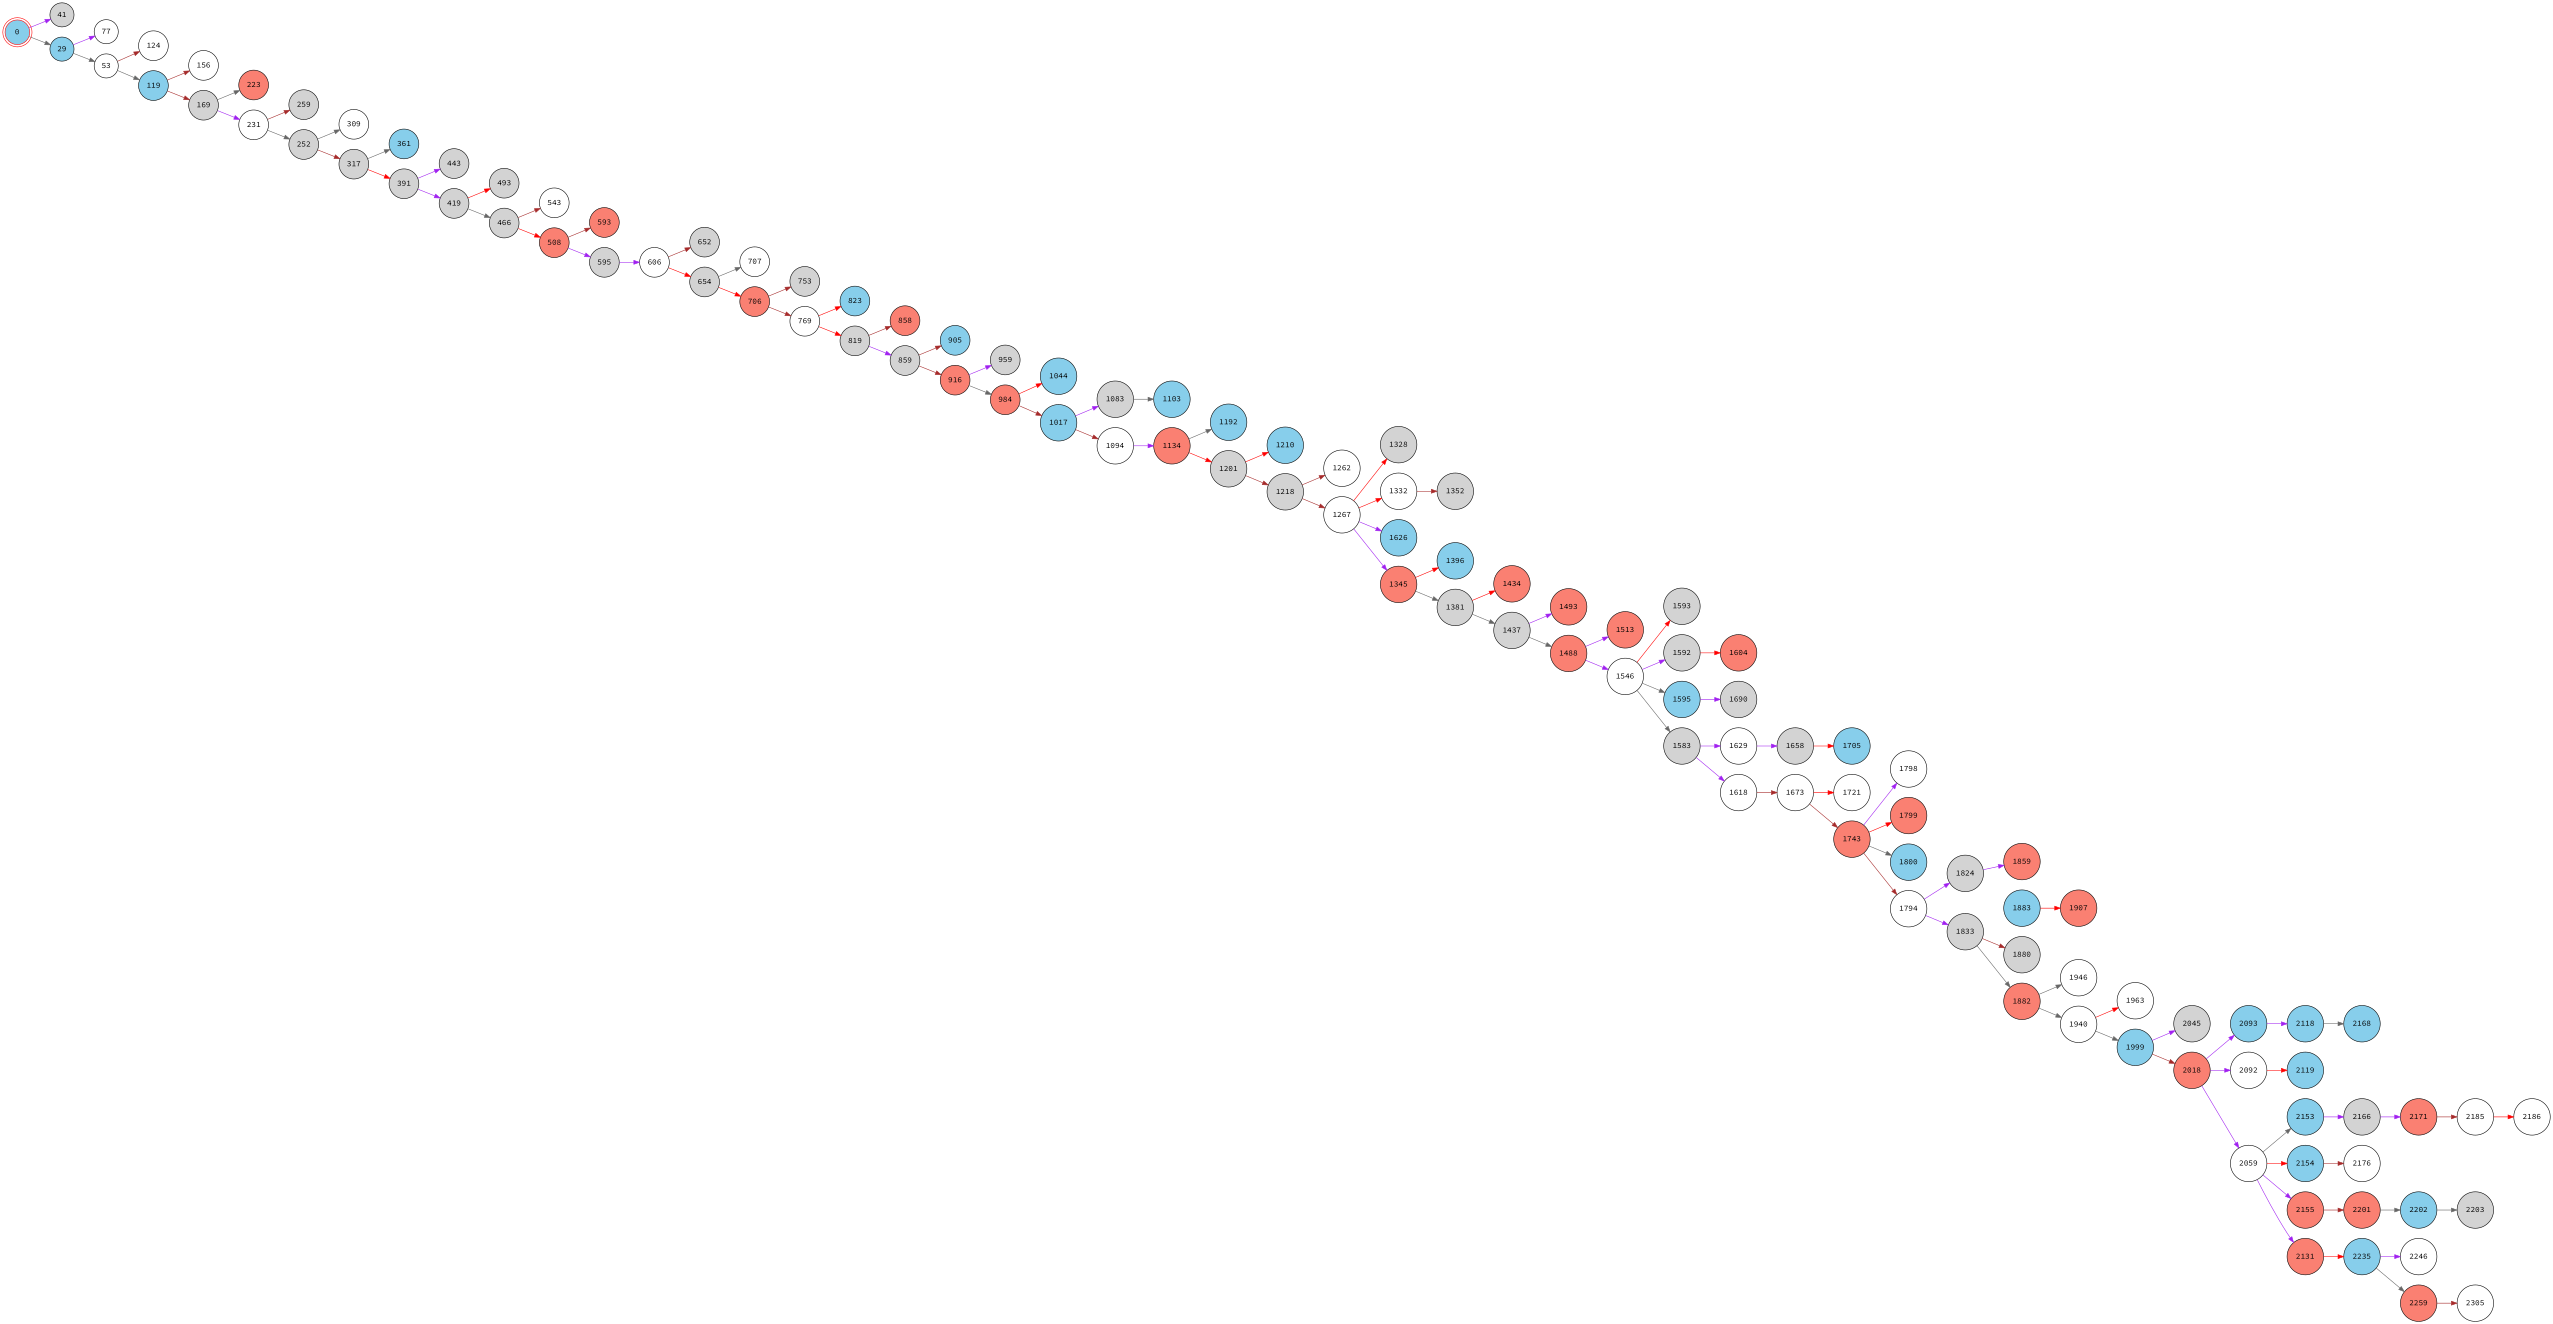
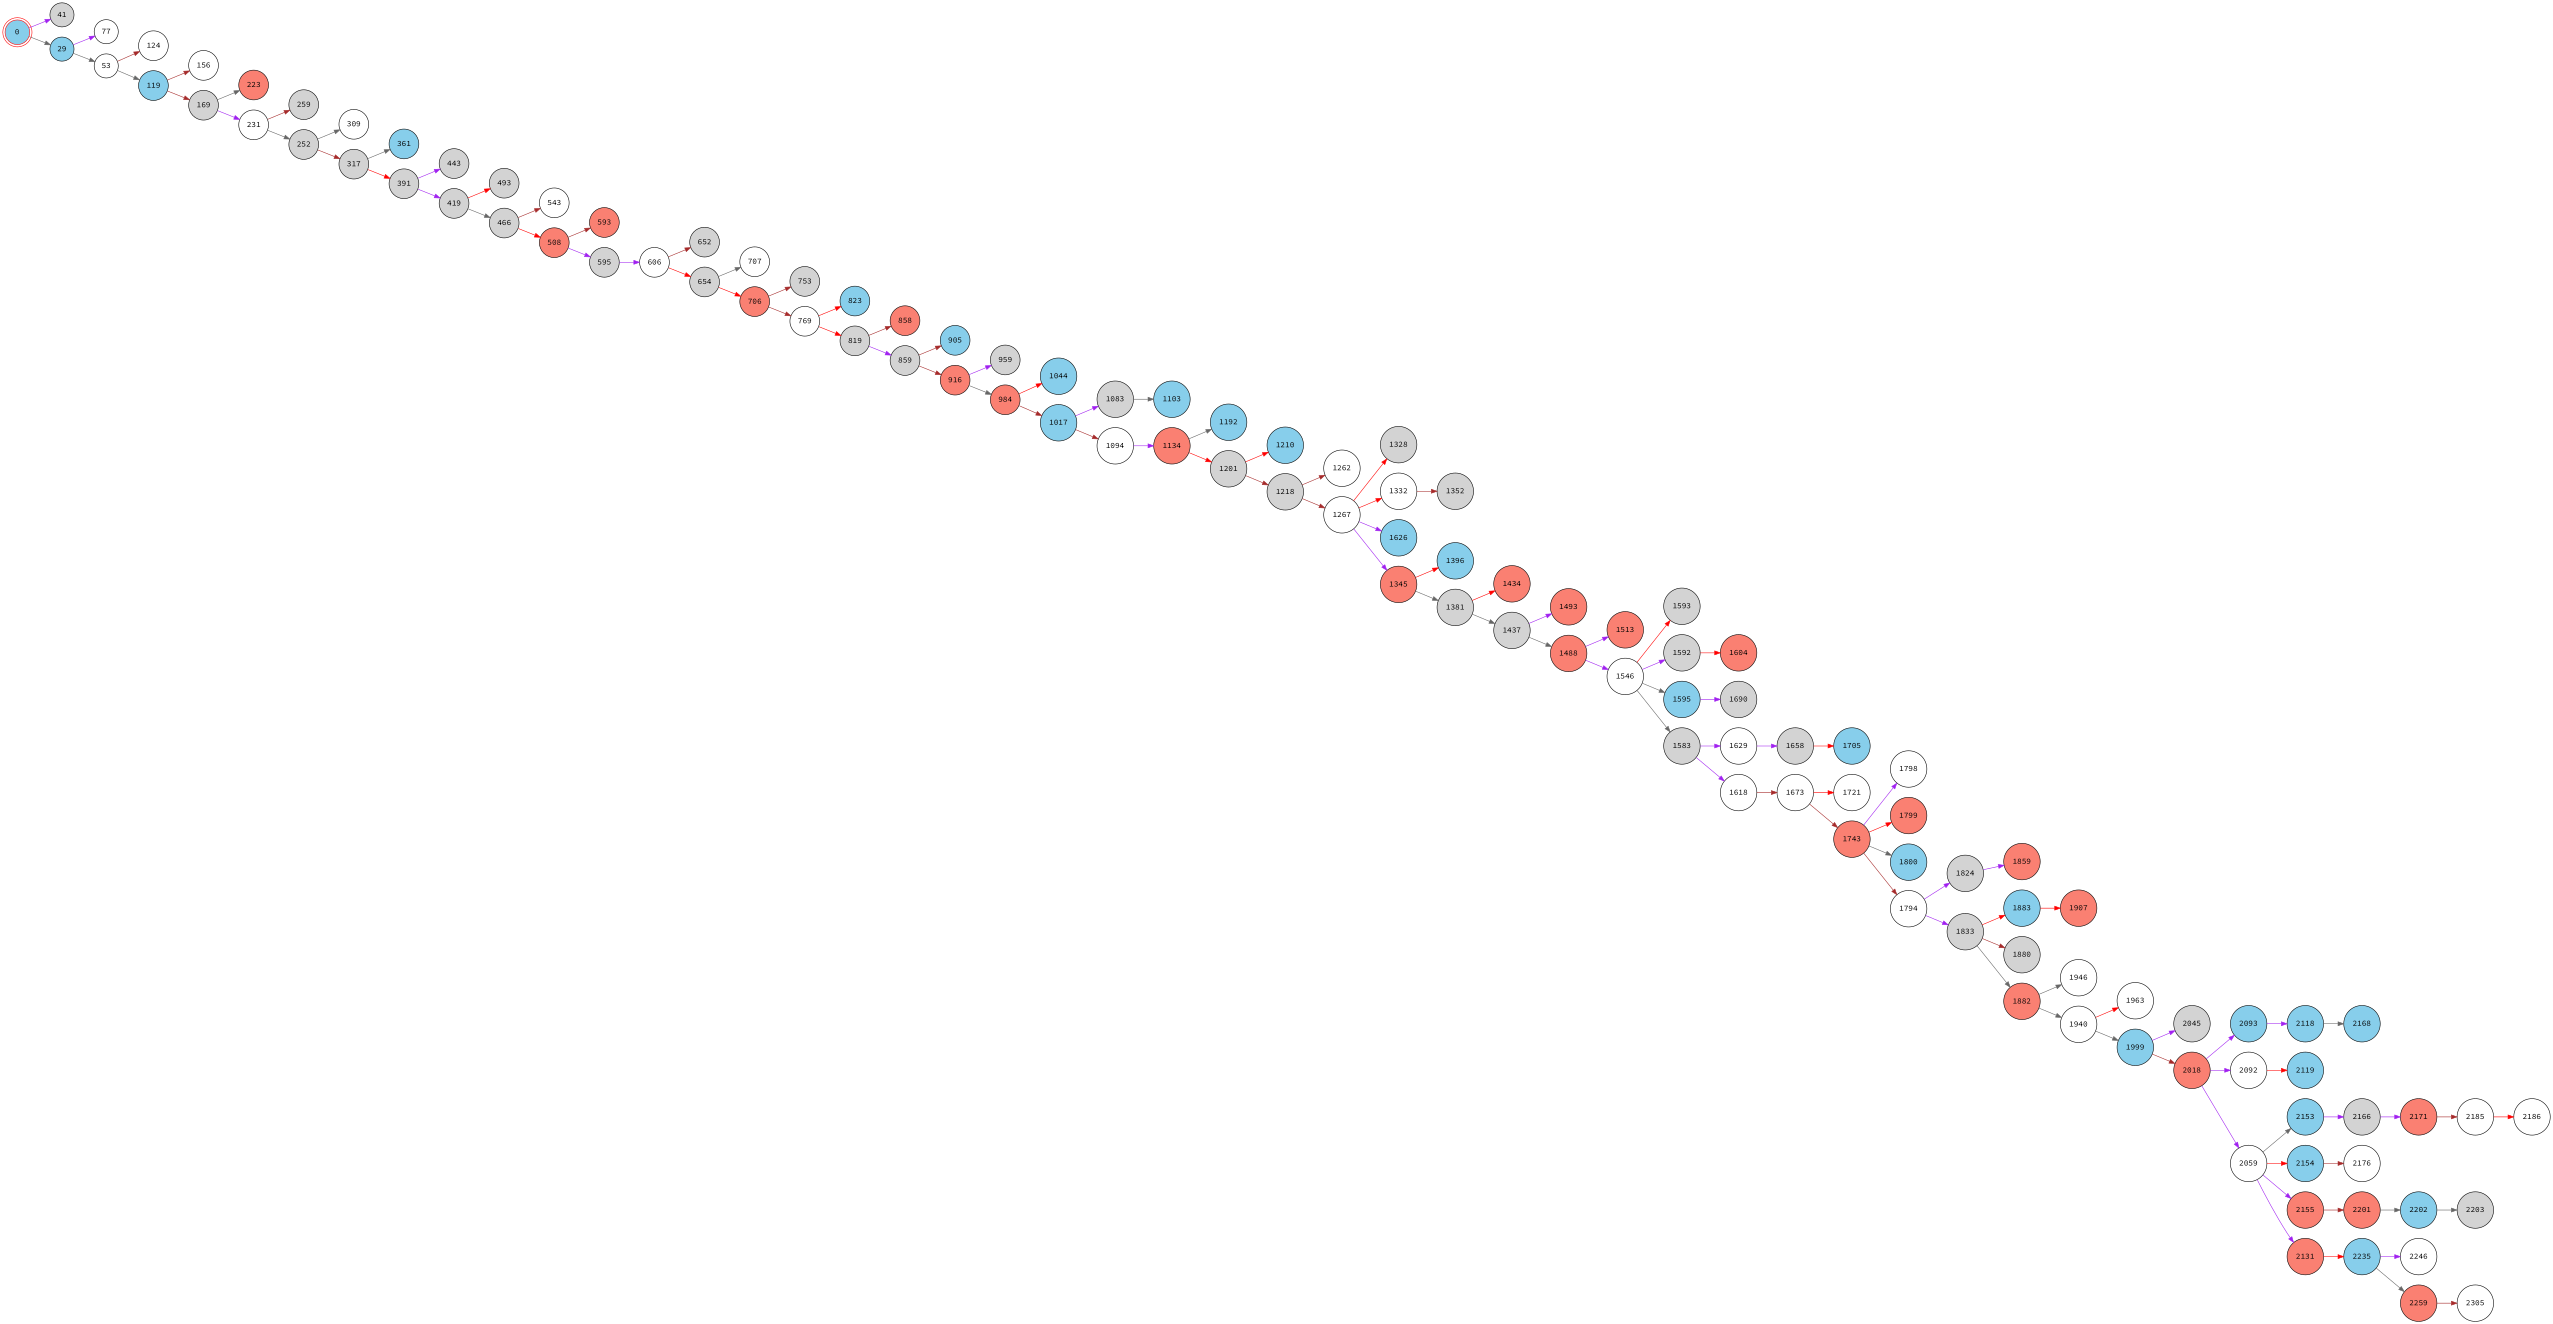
none -> (1991, 921)
